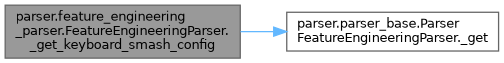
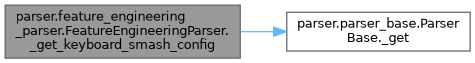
(393, 32) -> (378, 32)
